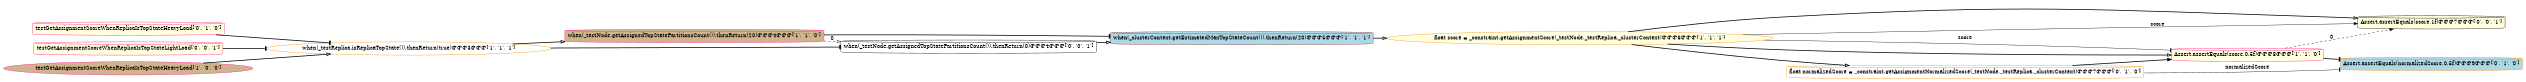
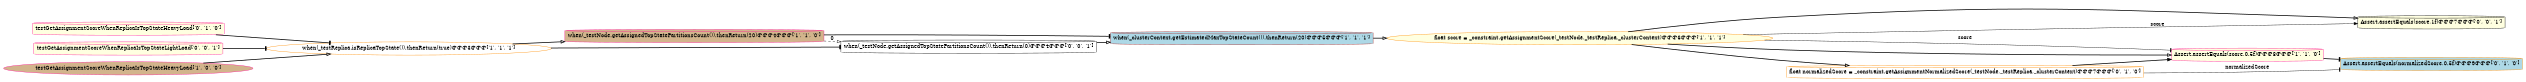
(2338, 39) -> none
